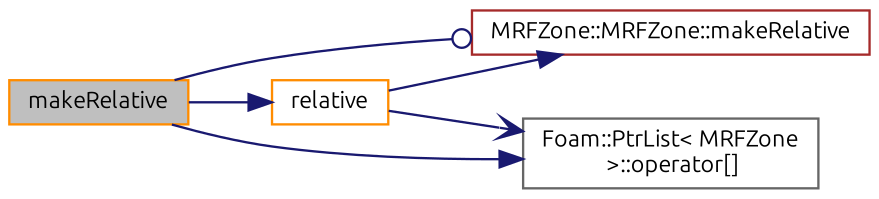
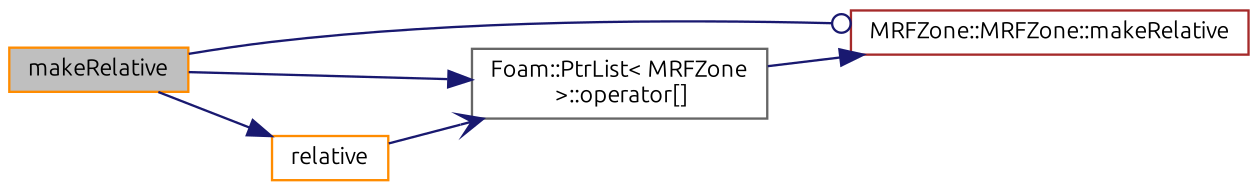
(464, 75) -> (804, 62)
